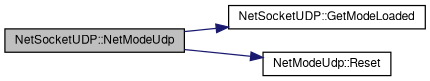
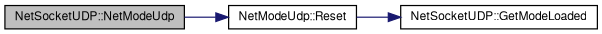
(200, 30) -> (372, 17)
